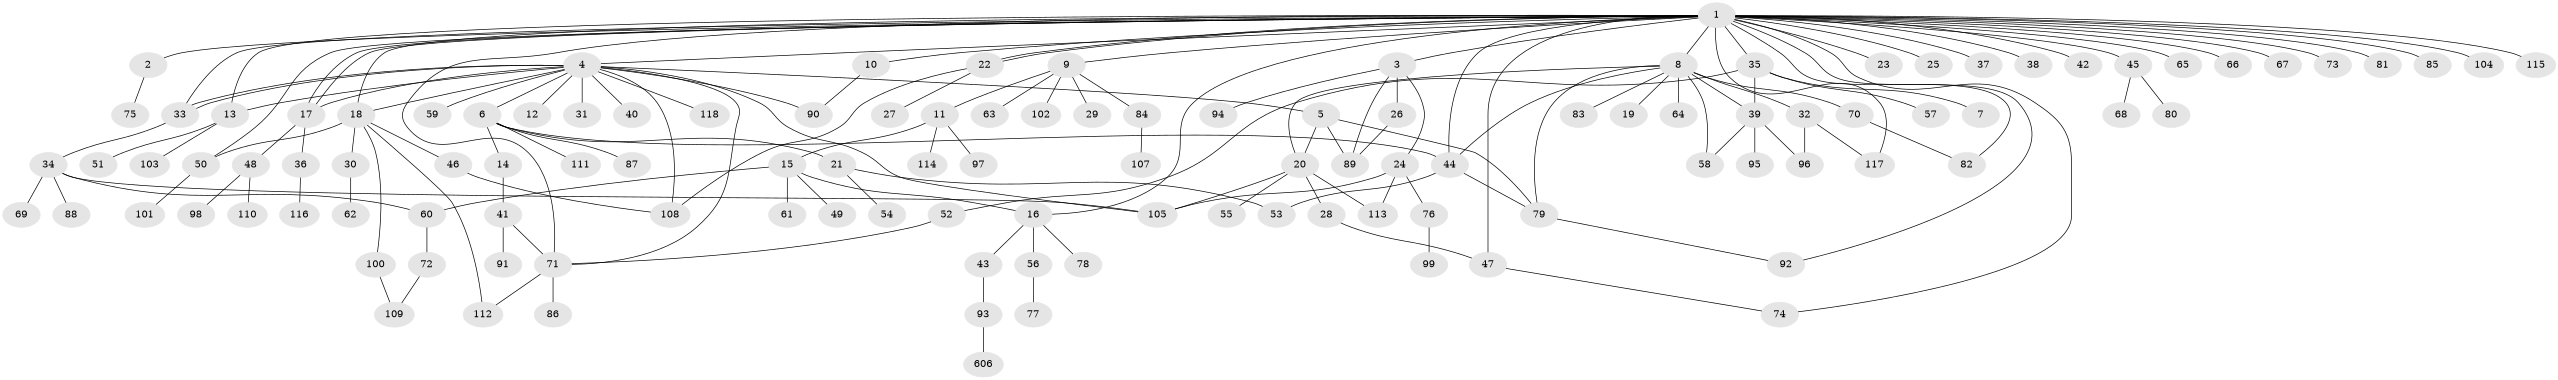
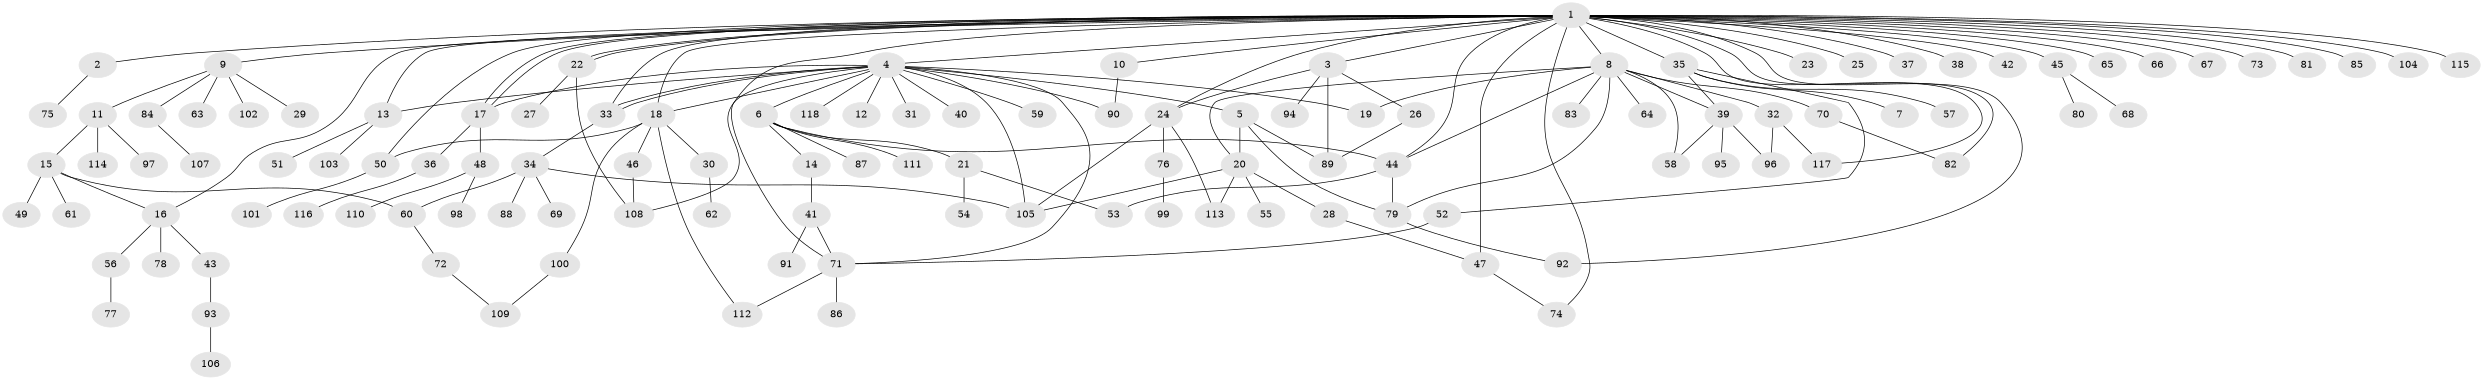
none -> (1331, 46)
none -> (1128, 81)
(983, 365) -> (211, 365)
